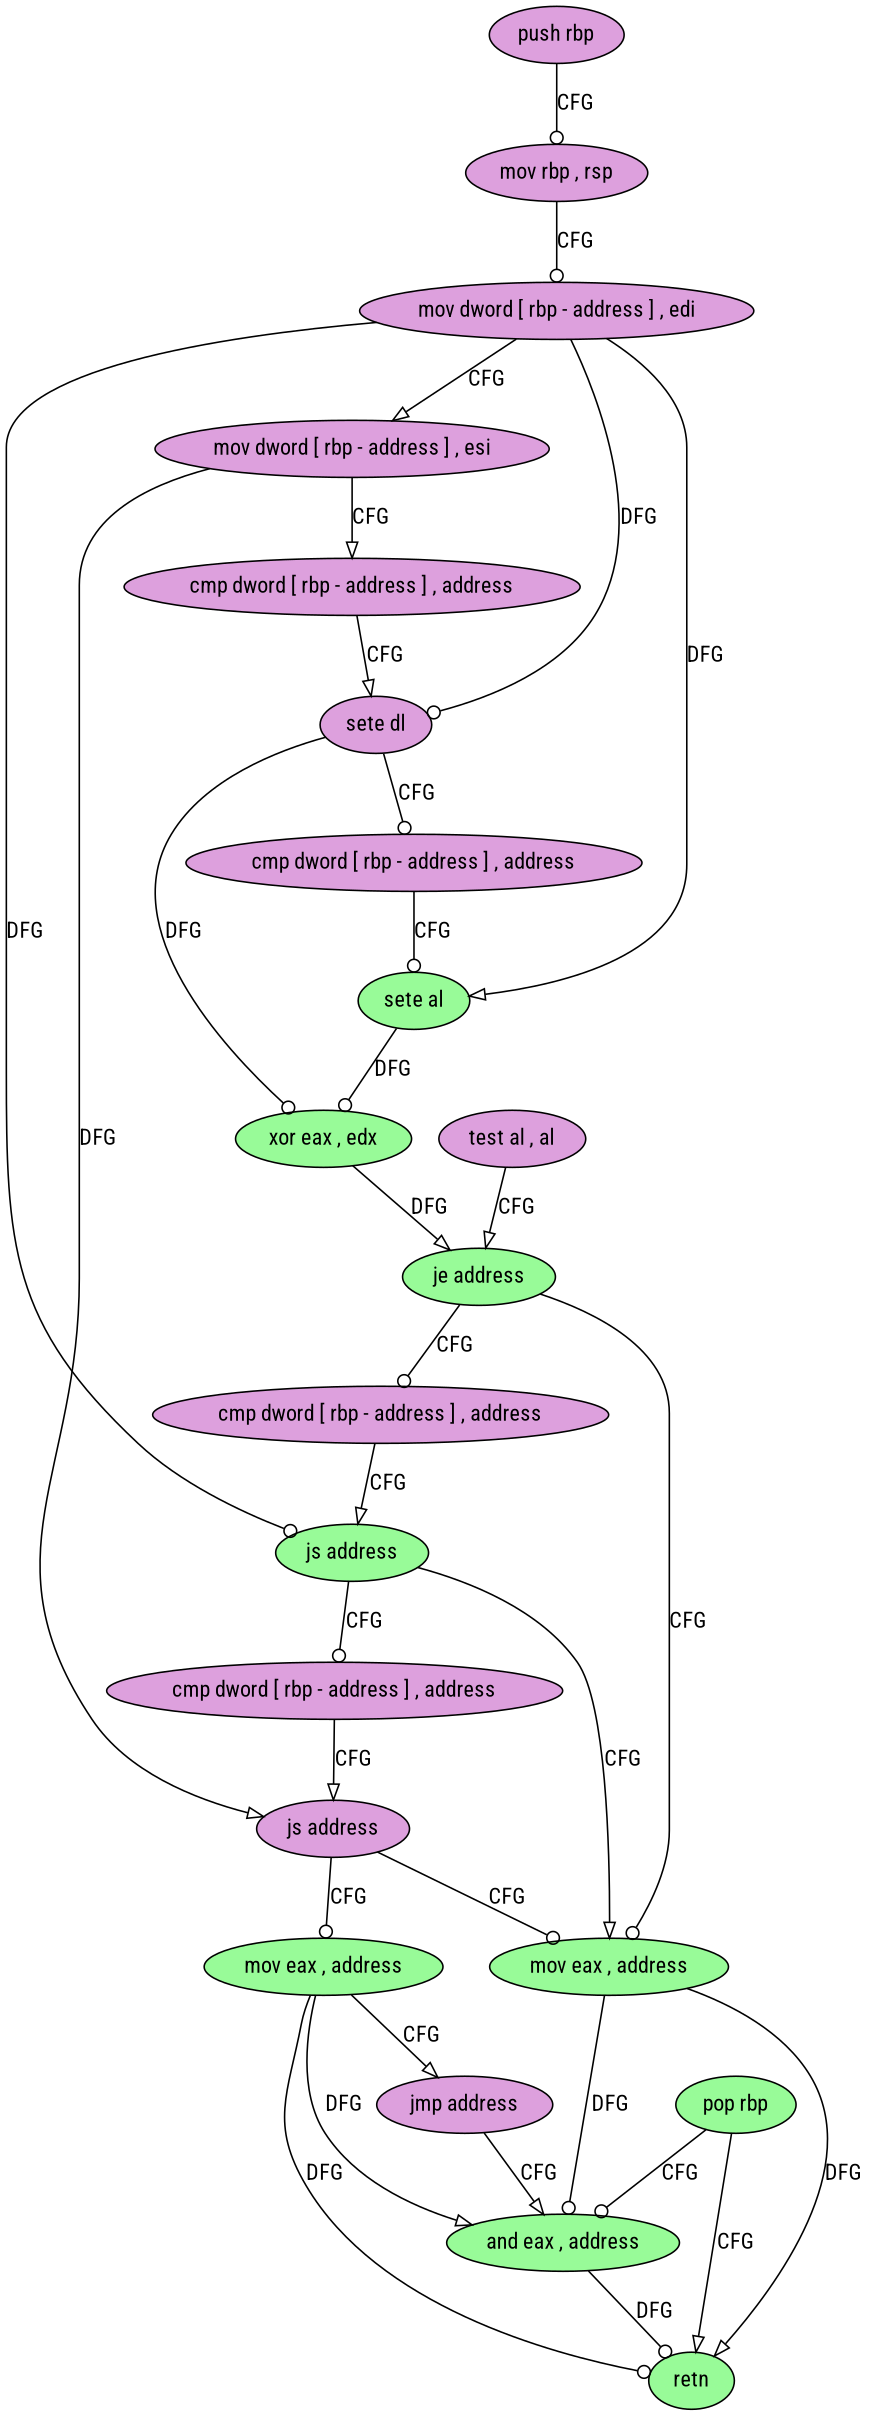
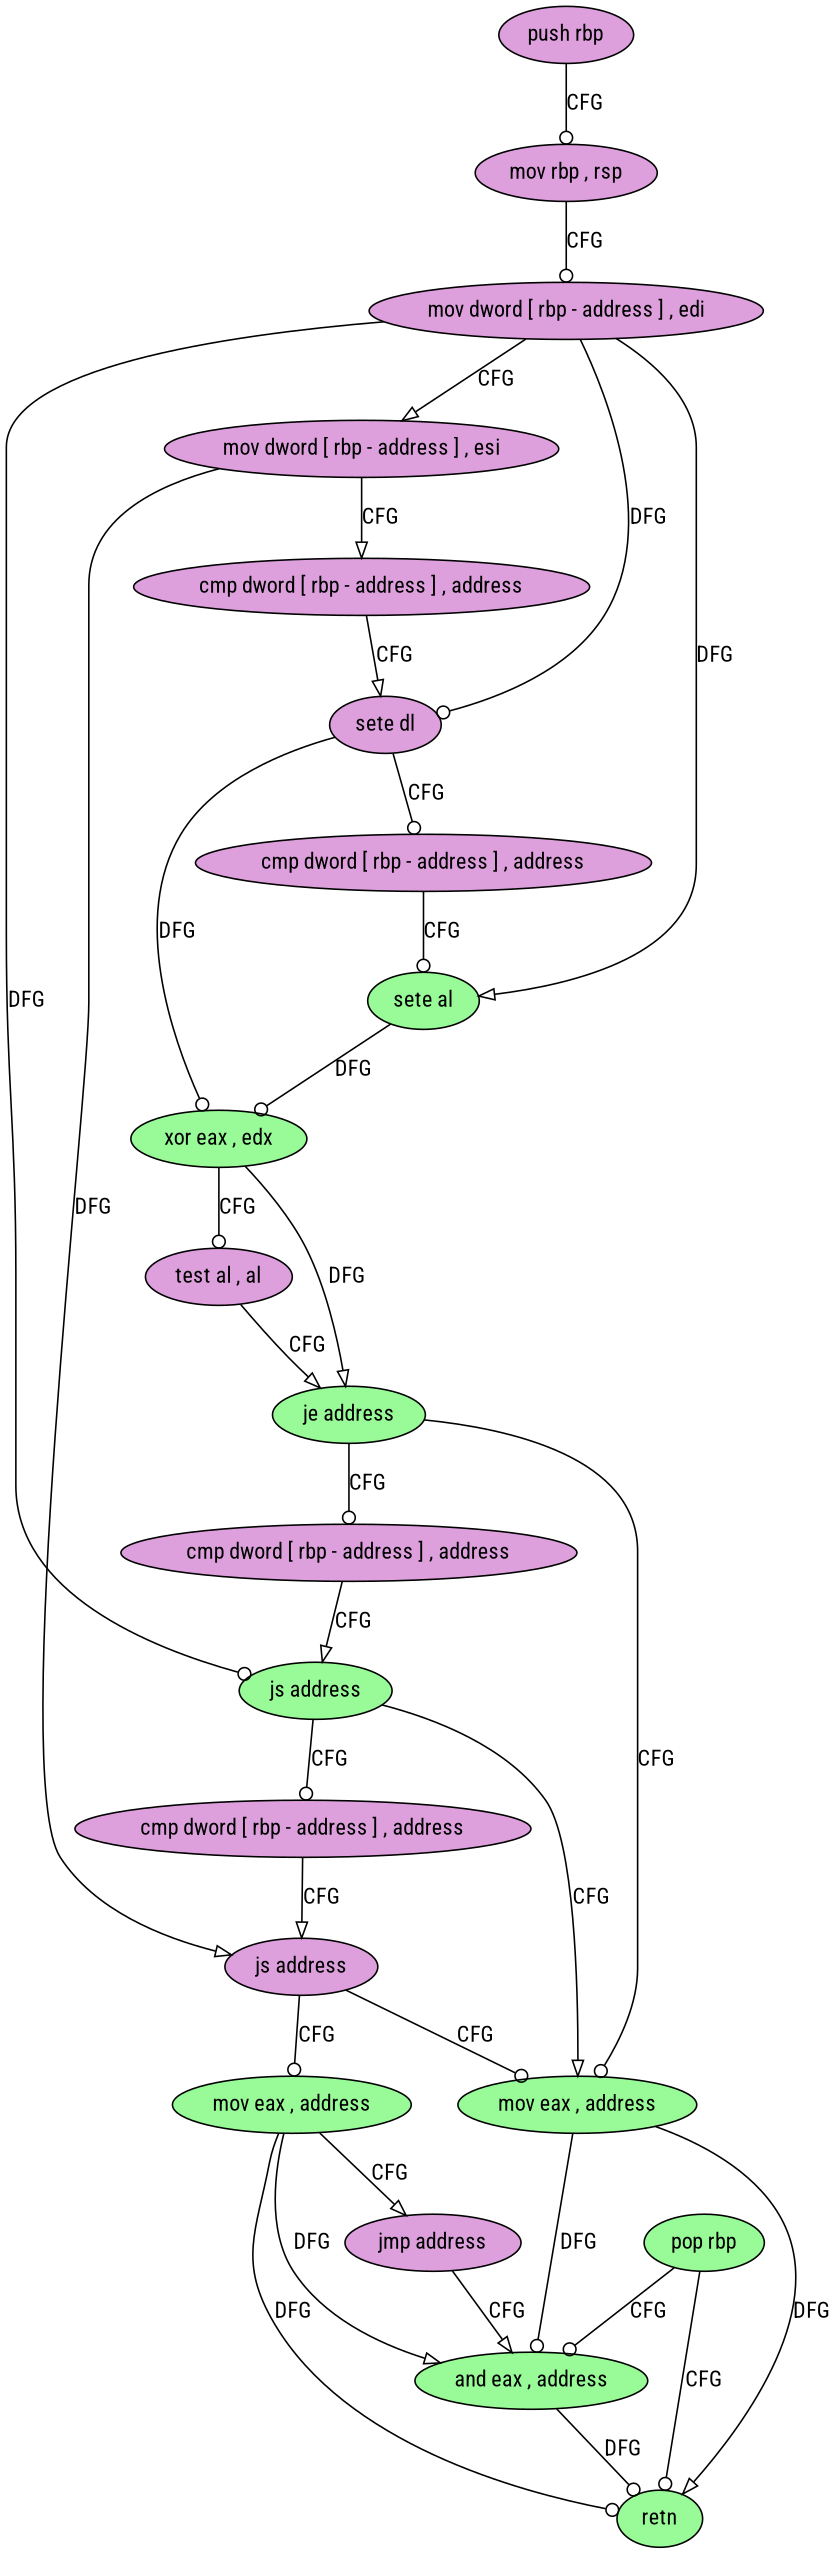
none -> (219, 1201)
(715, 2235) -> (683, 2375)
